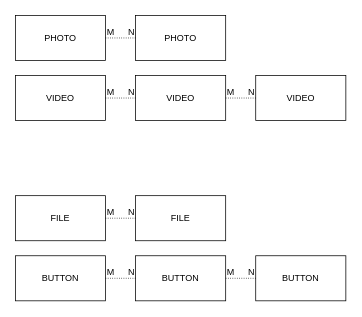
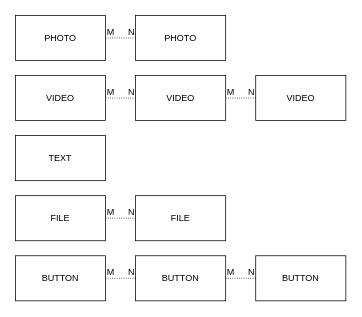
none -> (60, 158)
